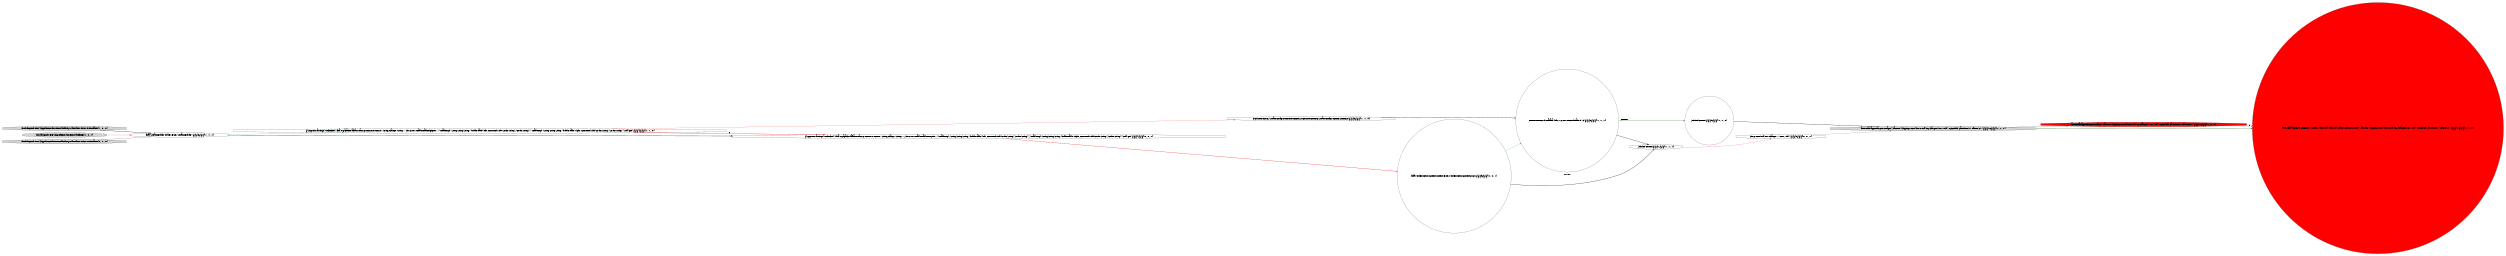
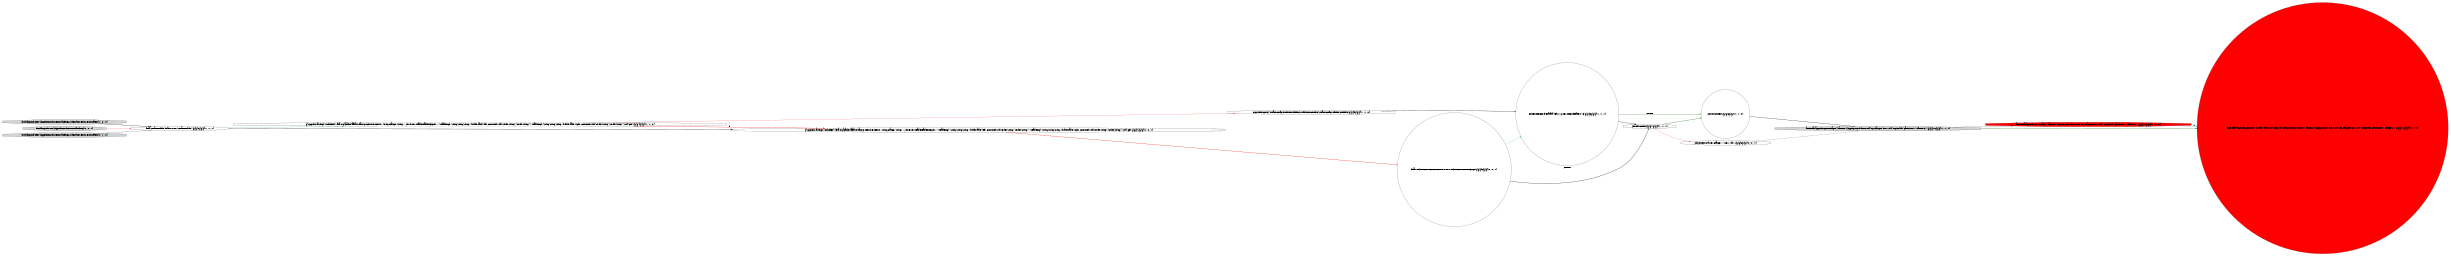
none -> (1681, 121)
